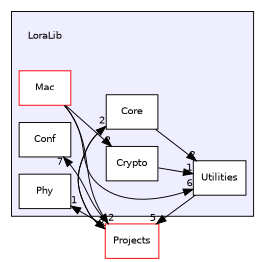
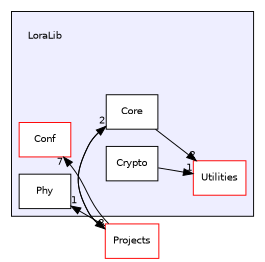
(45, 88) -> none
(45, 140) -> (45, 140)
(220, 178) -> (220, 178)
(180, 207) -> none
